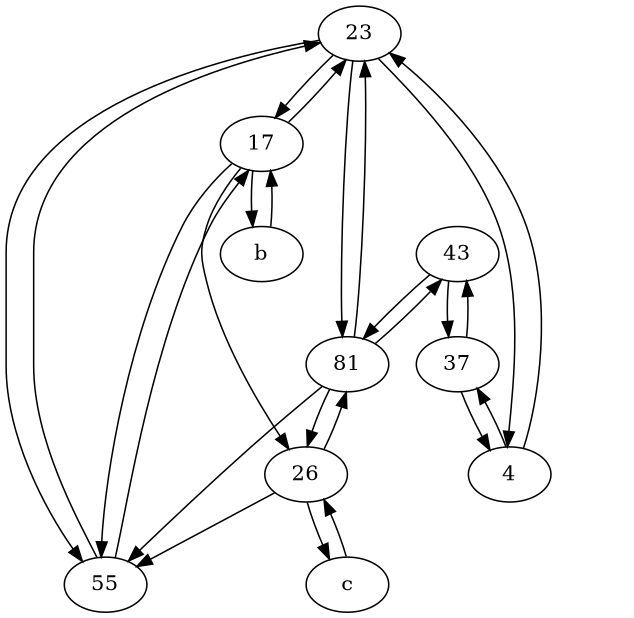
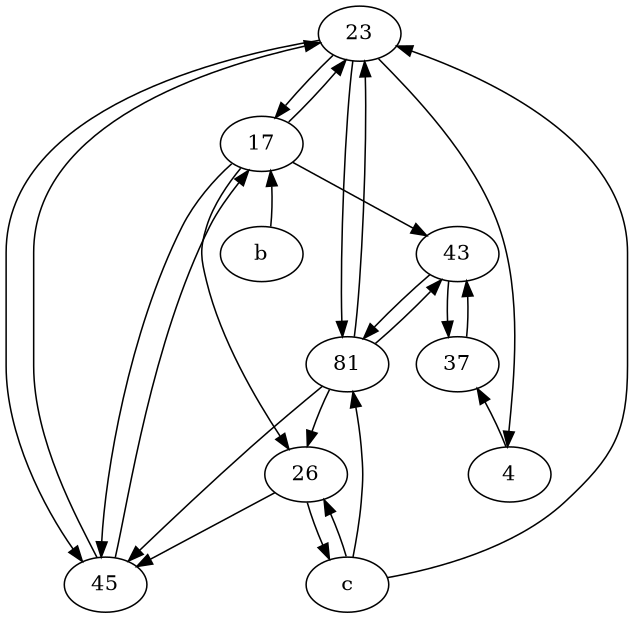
(252, 191) -> (353, 195)
(529, 235) -> (628, 328)
(471, 415) -> none
(334, 428) -> (363, 482)
(106, 585) -> (106, 585)
